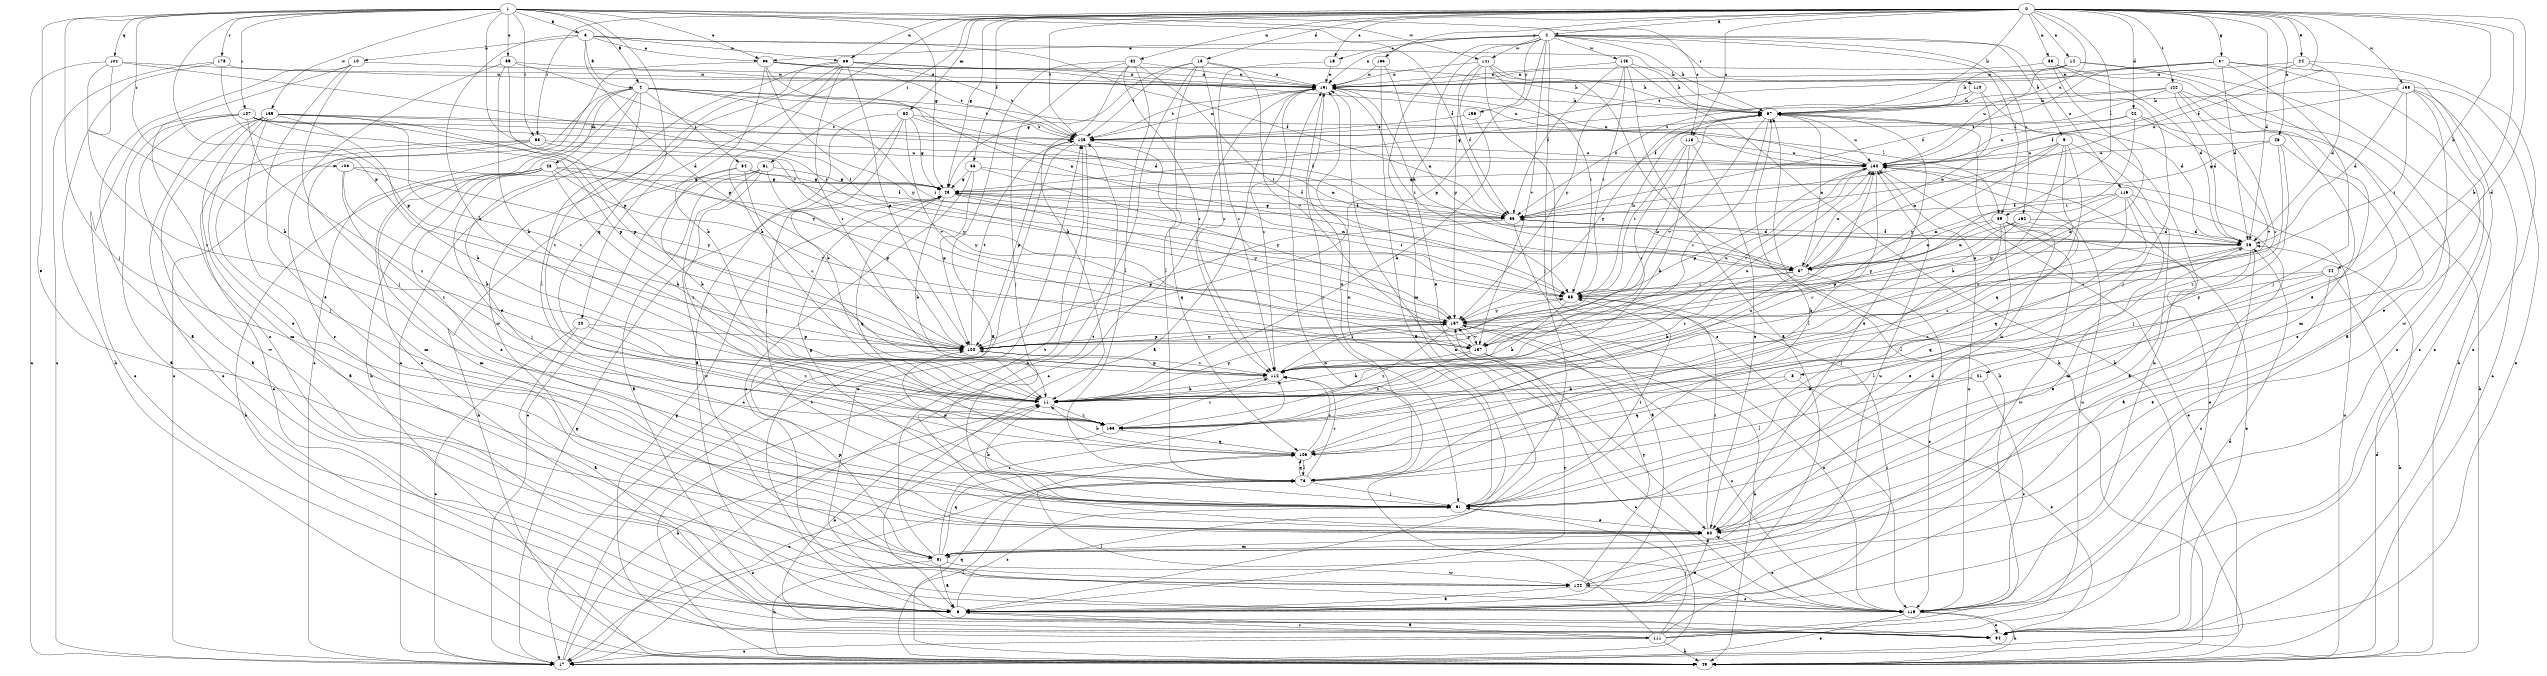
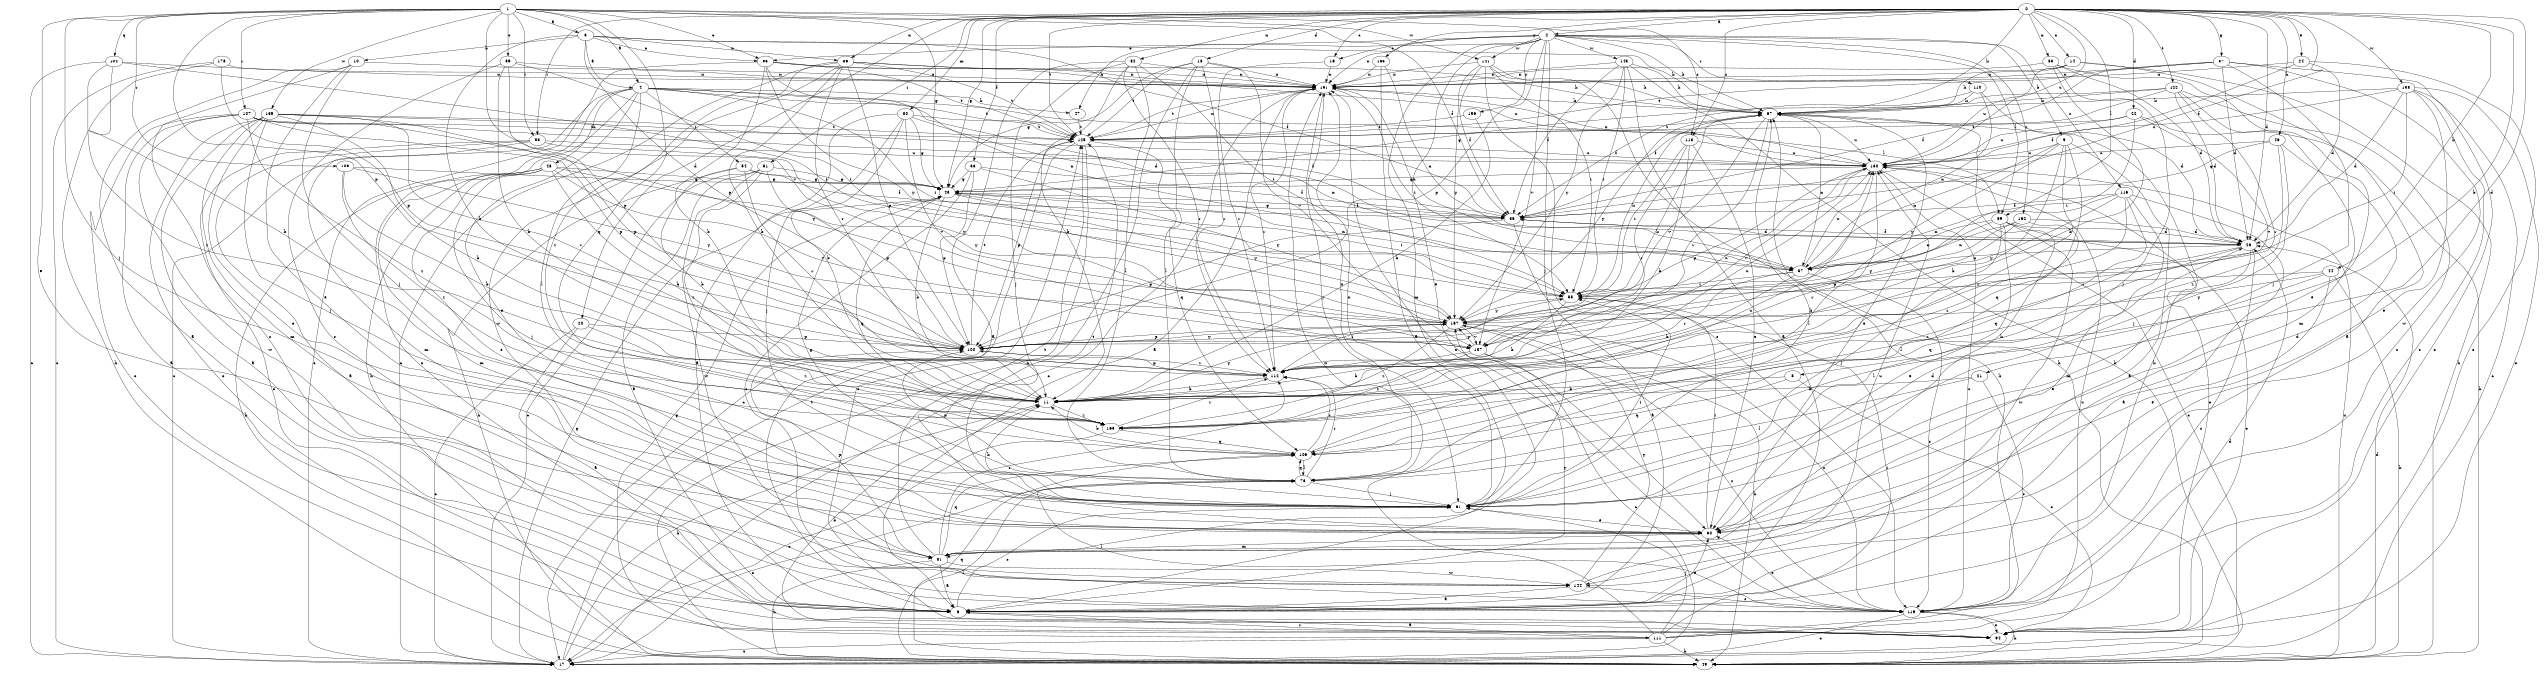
(350, 12) -> none
none -> (1077, 114)
(2298, 337) -> (2298, 337)
